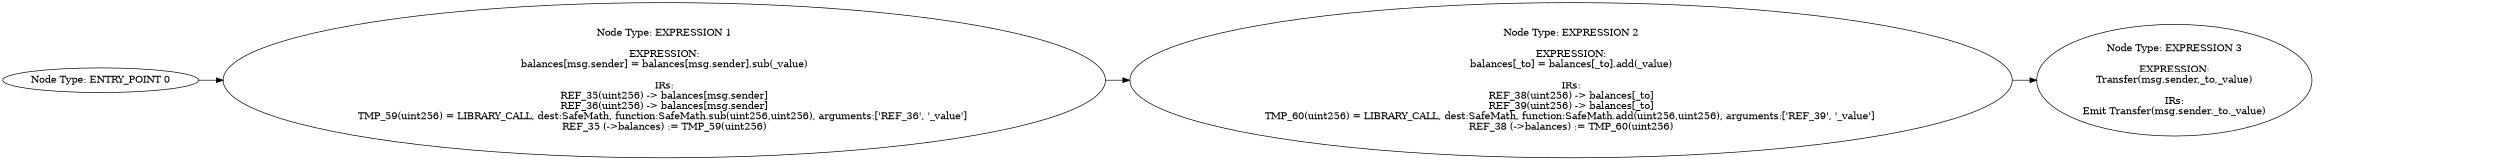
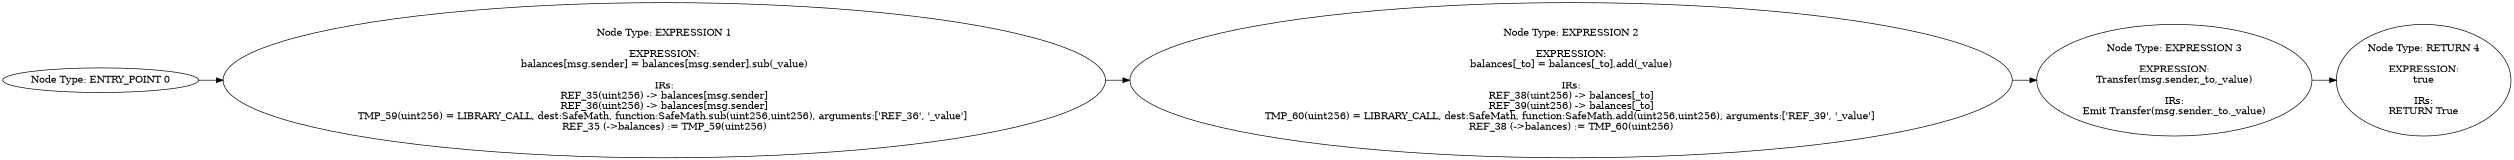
none -> (2424, 80)
